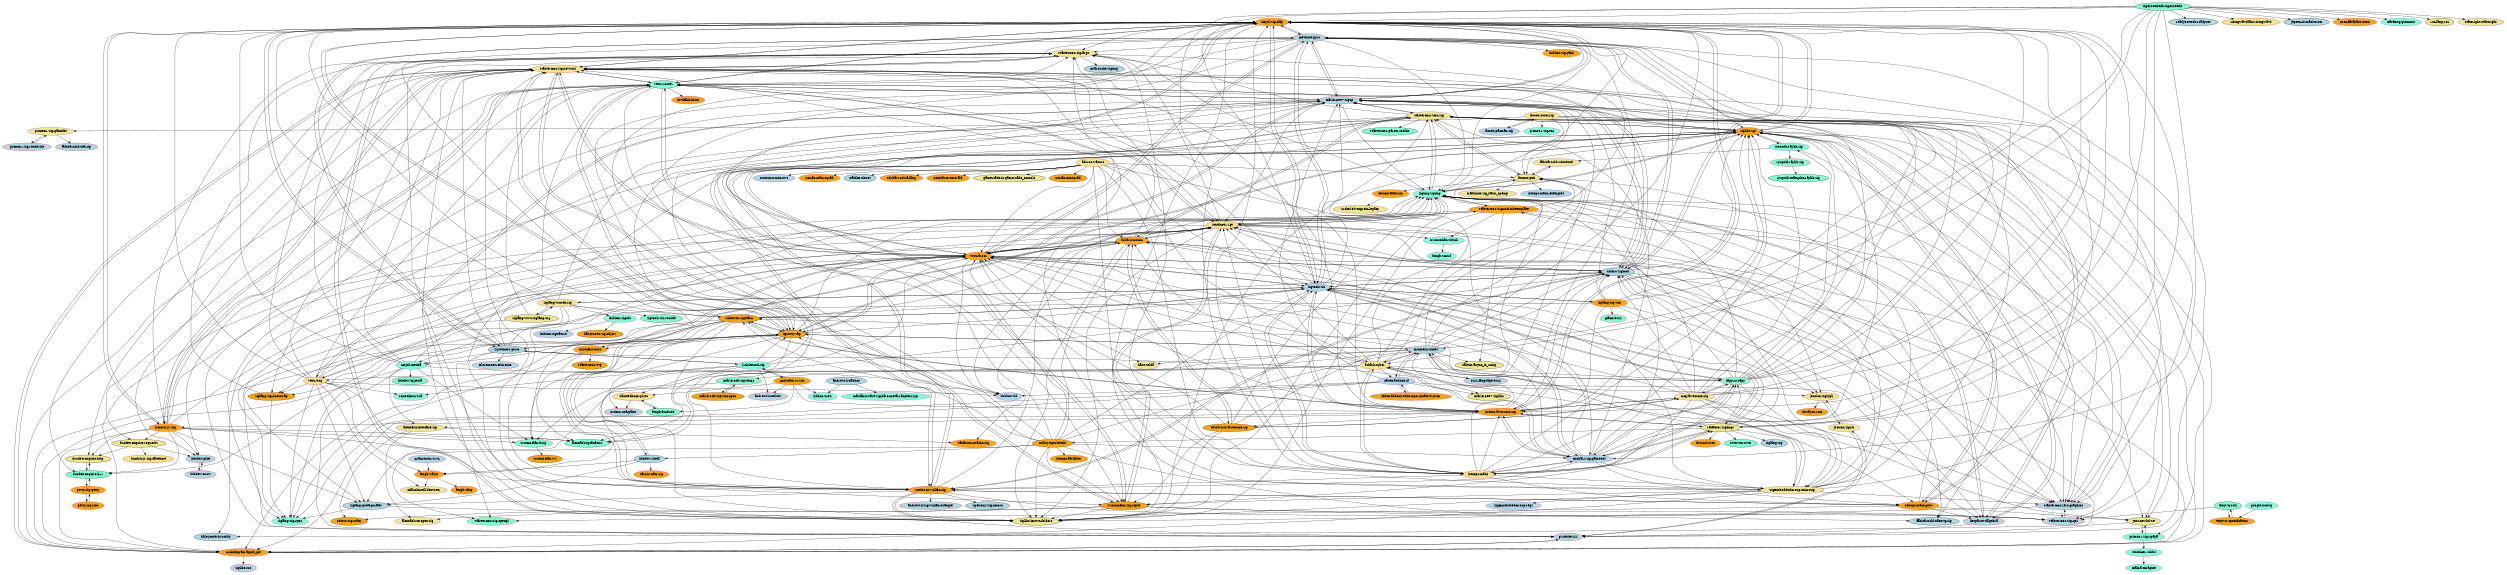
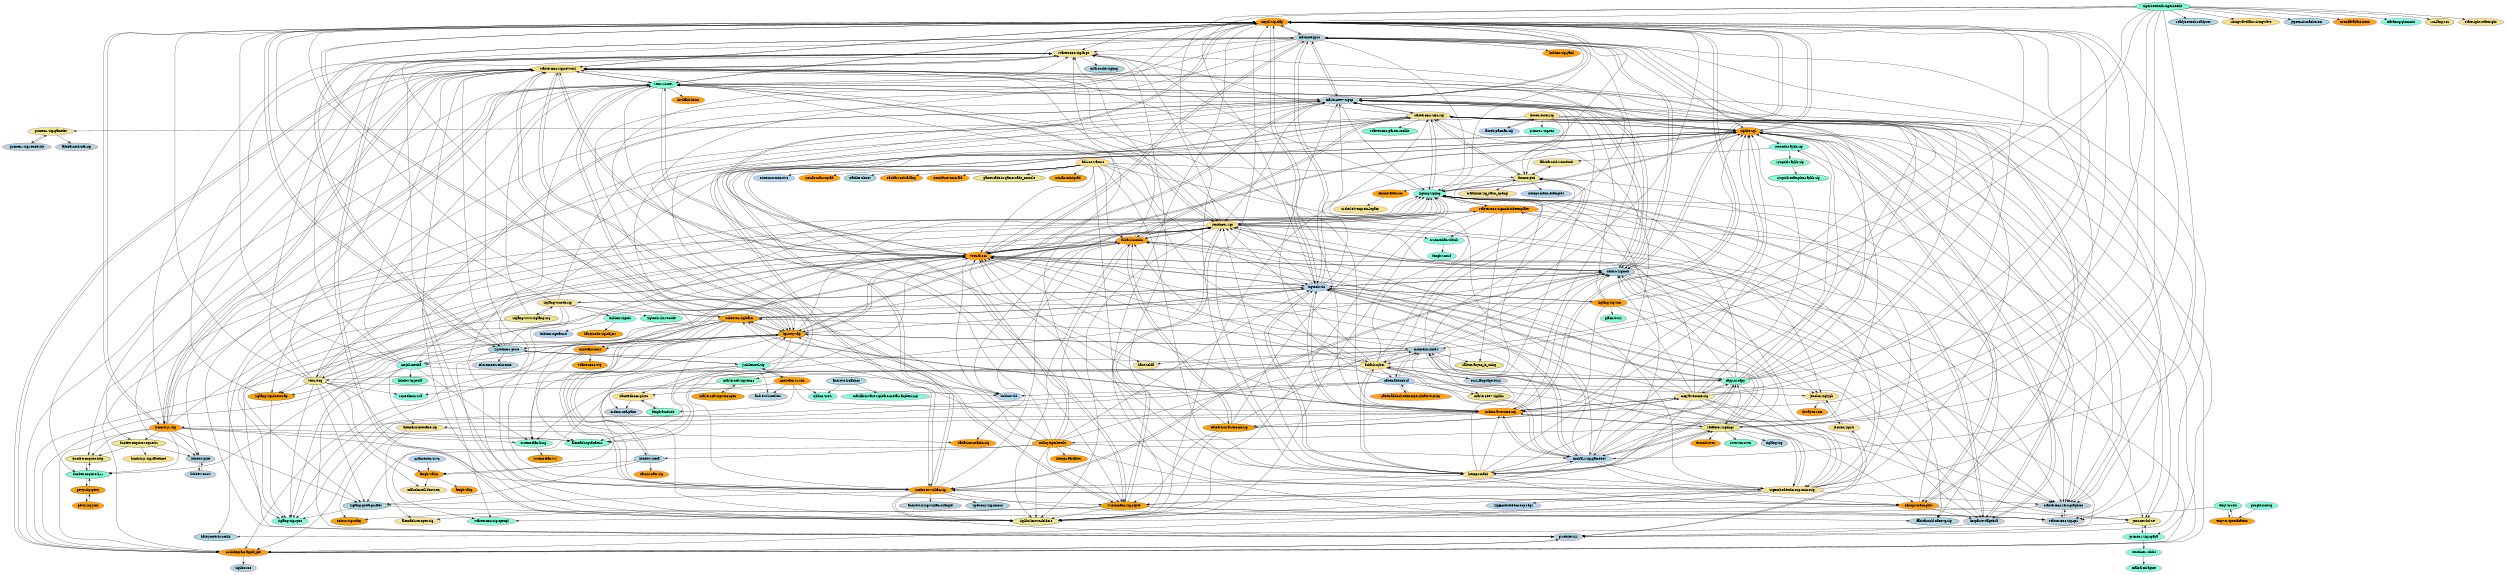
(315, 381) -> (315, 381)
(88, 490) -> (88, 490)
